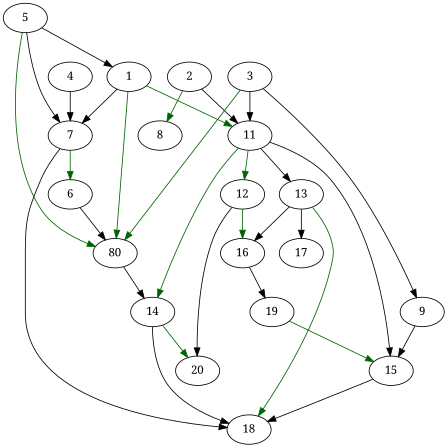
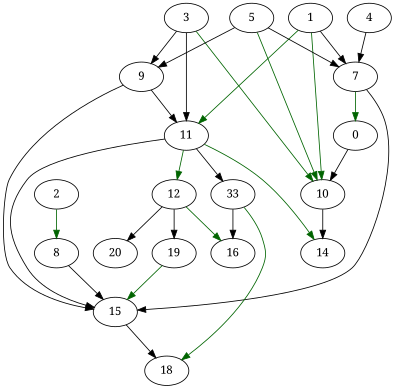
(73, 45) -> (200, 46)
(217, 103) -> (161, 103)
(70, 194) -> (355, 136)
(301, 194) -> (233, 194)
(115, 253) -> (323, 194)
(301, 253) -> none
(255, 279) -> (174, 220)
none -> (83, 280)
(173, 338) -> none
(35, 347) -> (343, 274)
(169, 386) -> none
